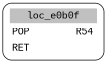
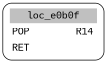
(53, 32) -> (53, 32)
